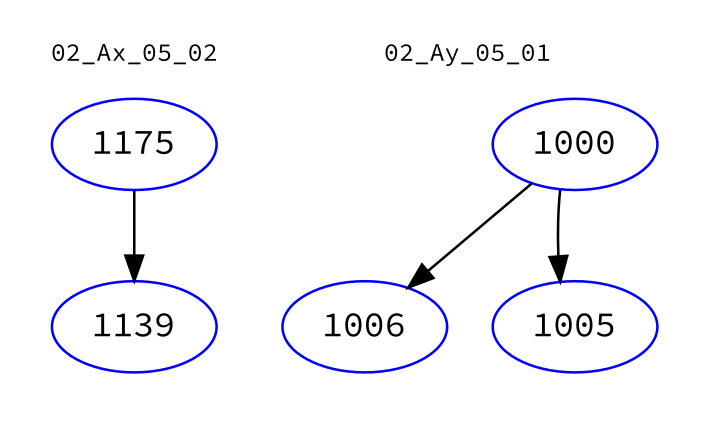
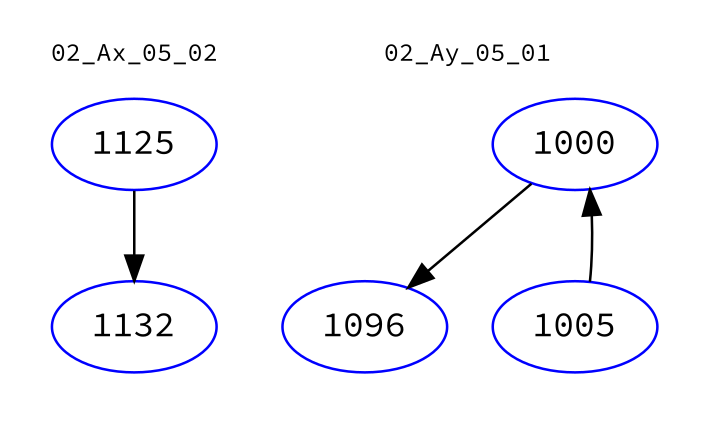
(134, 144) -> (134, 144)
(558, 223) -> (592, 249)
(134, 327) -> (134, 327)
(365, 327) -> (365, 327)
